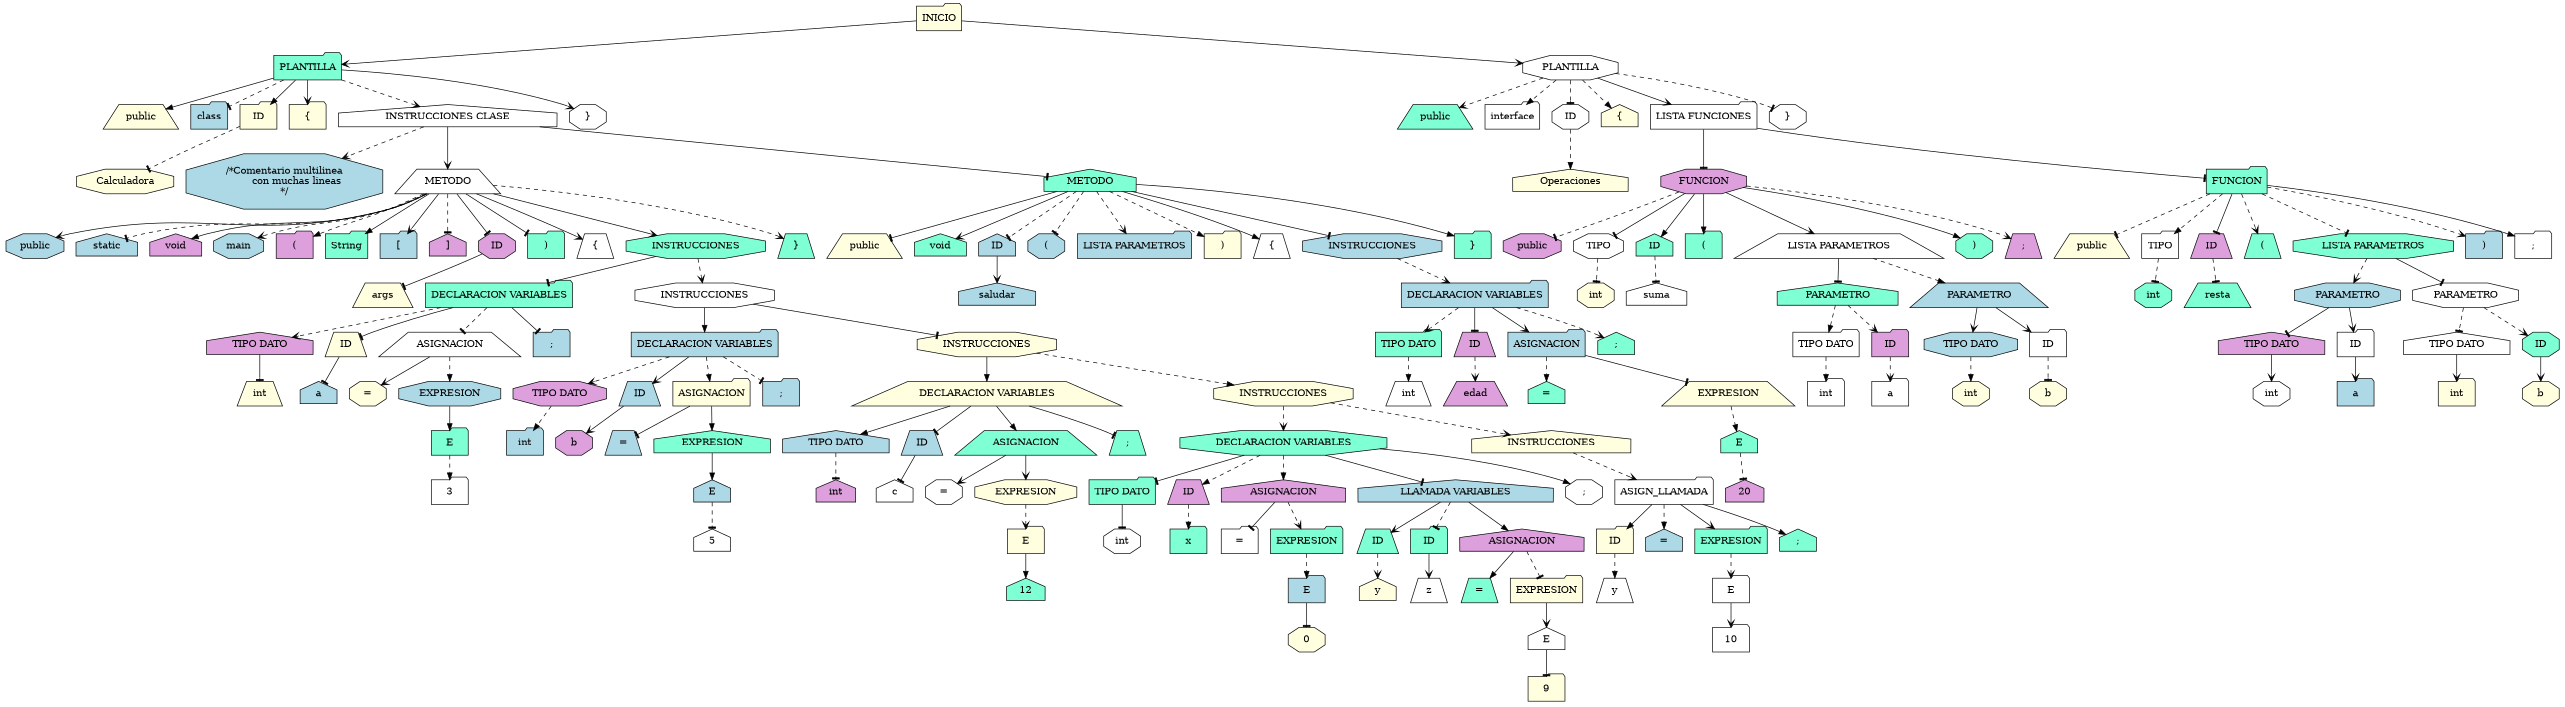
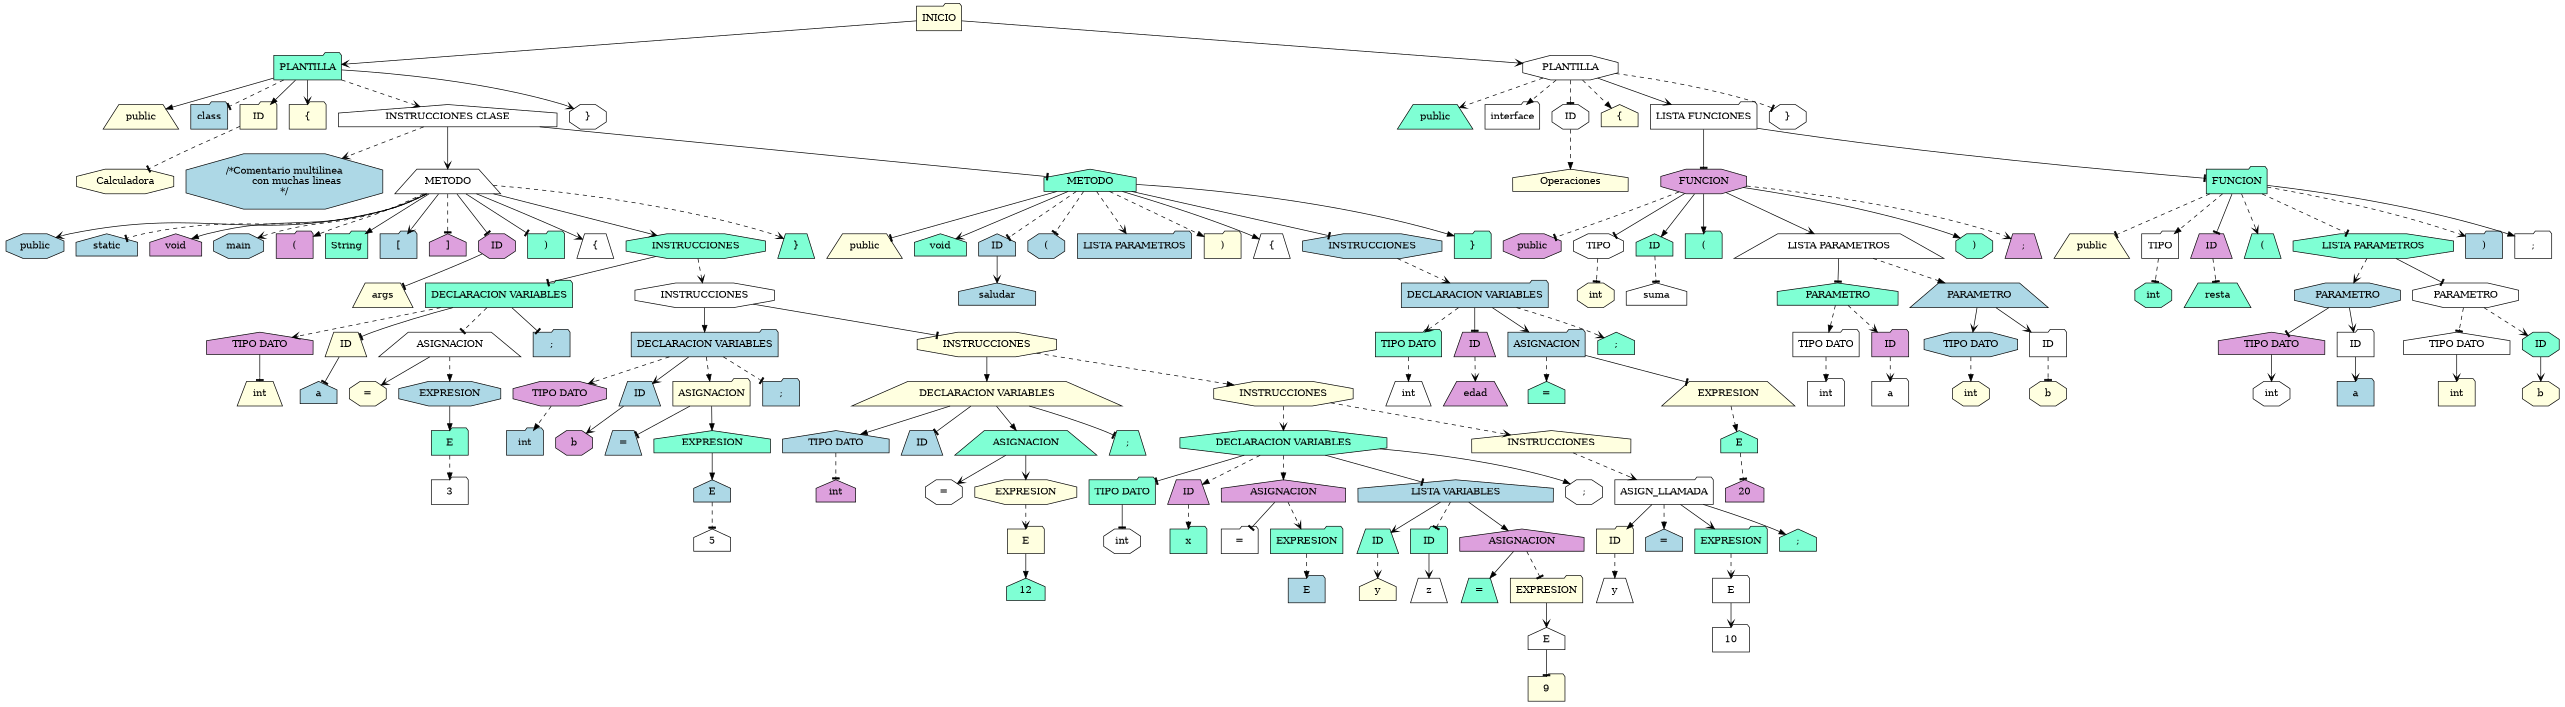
(895, 492) -> none
(1456, 492) -> (1456, 492)
(1307, 640) -> none
